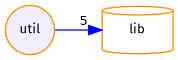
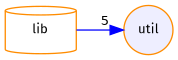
(72, 30) -> (93, 30)
